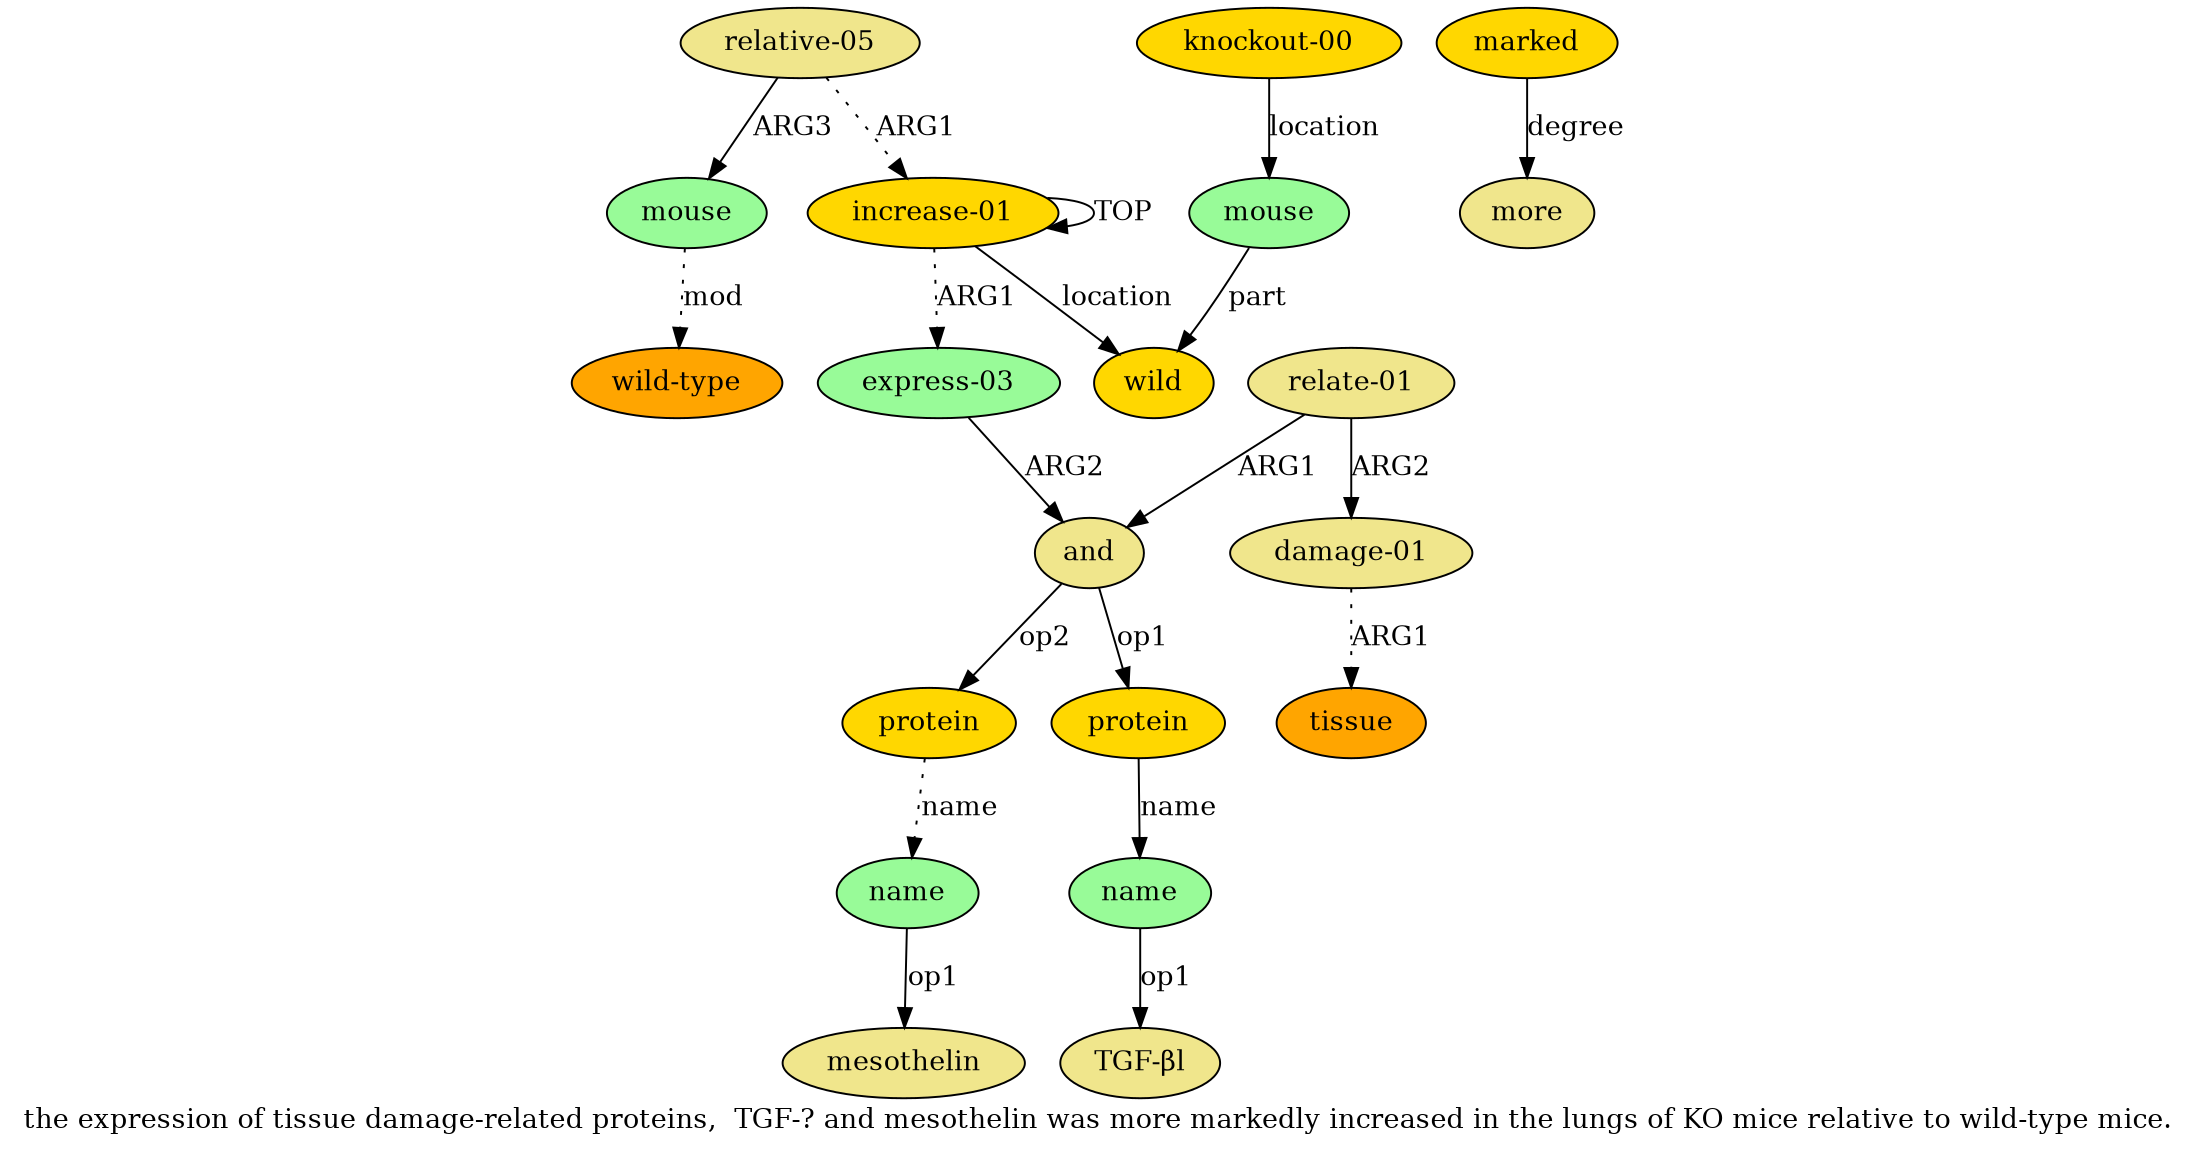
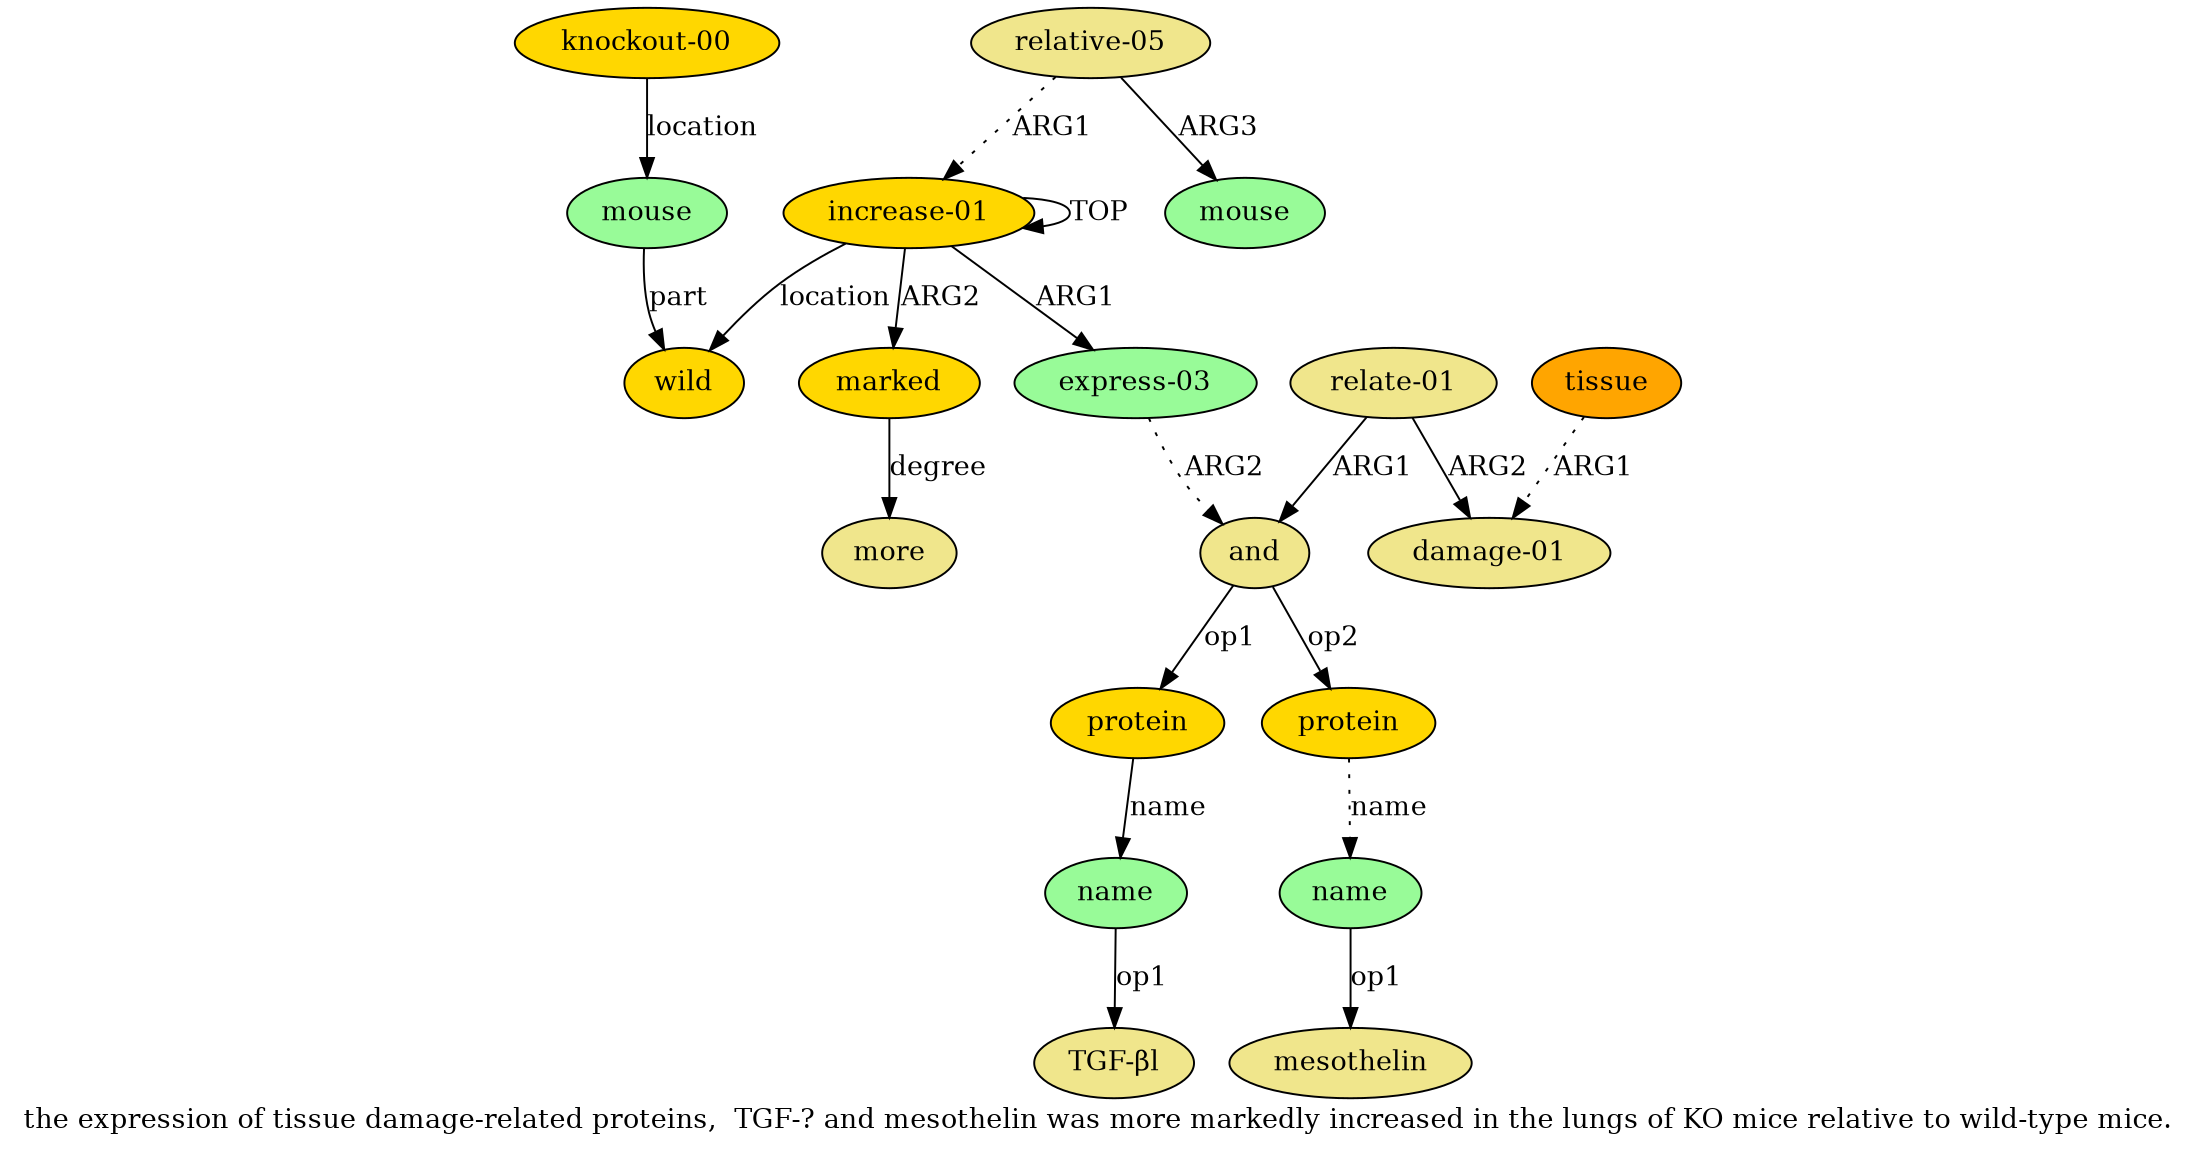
none -> (900, 288)
(936, 288) -> (1014, 292)
(677, 383) -> none
(1009, 462) -> (1174, 467)
(1351, 628) -> (1554, 459)
